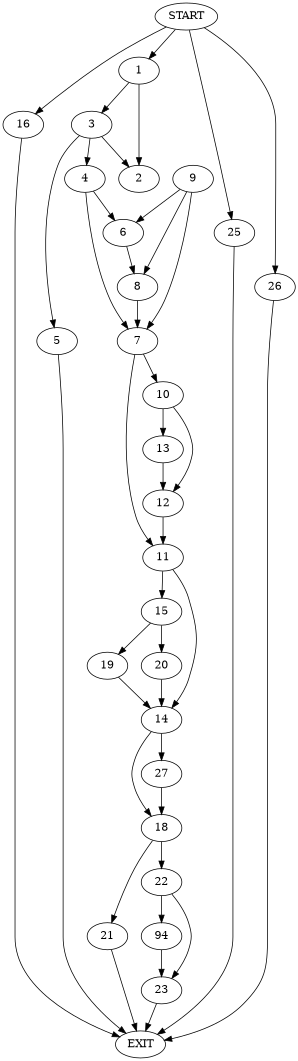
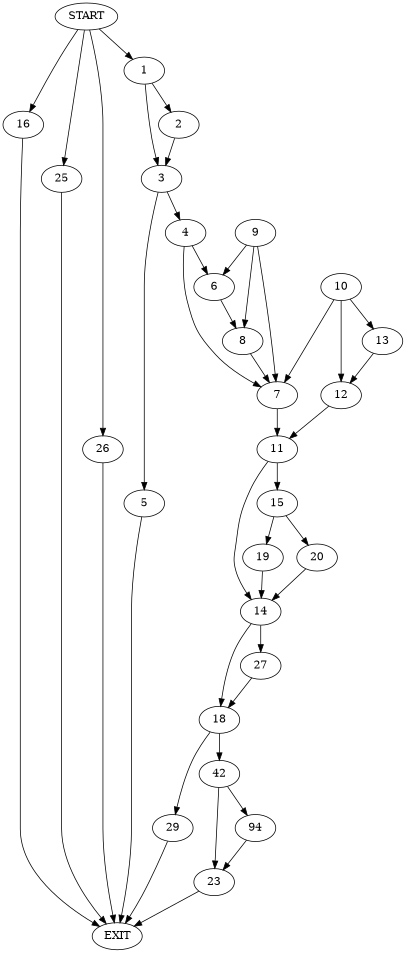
(113, 149) -> (171, 148)
(149, 365) -> (311, 338)
(162, 882) -> (219, 774)
(107, 936) -> (173, 828)
